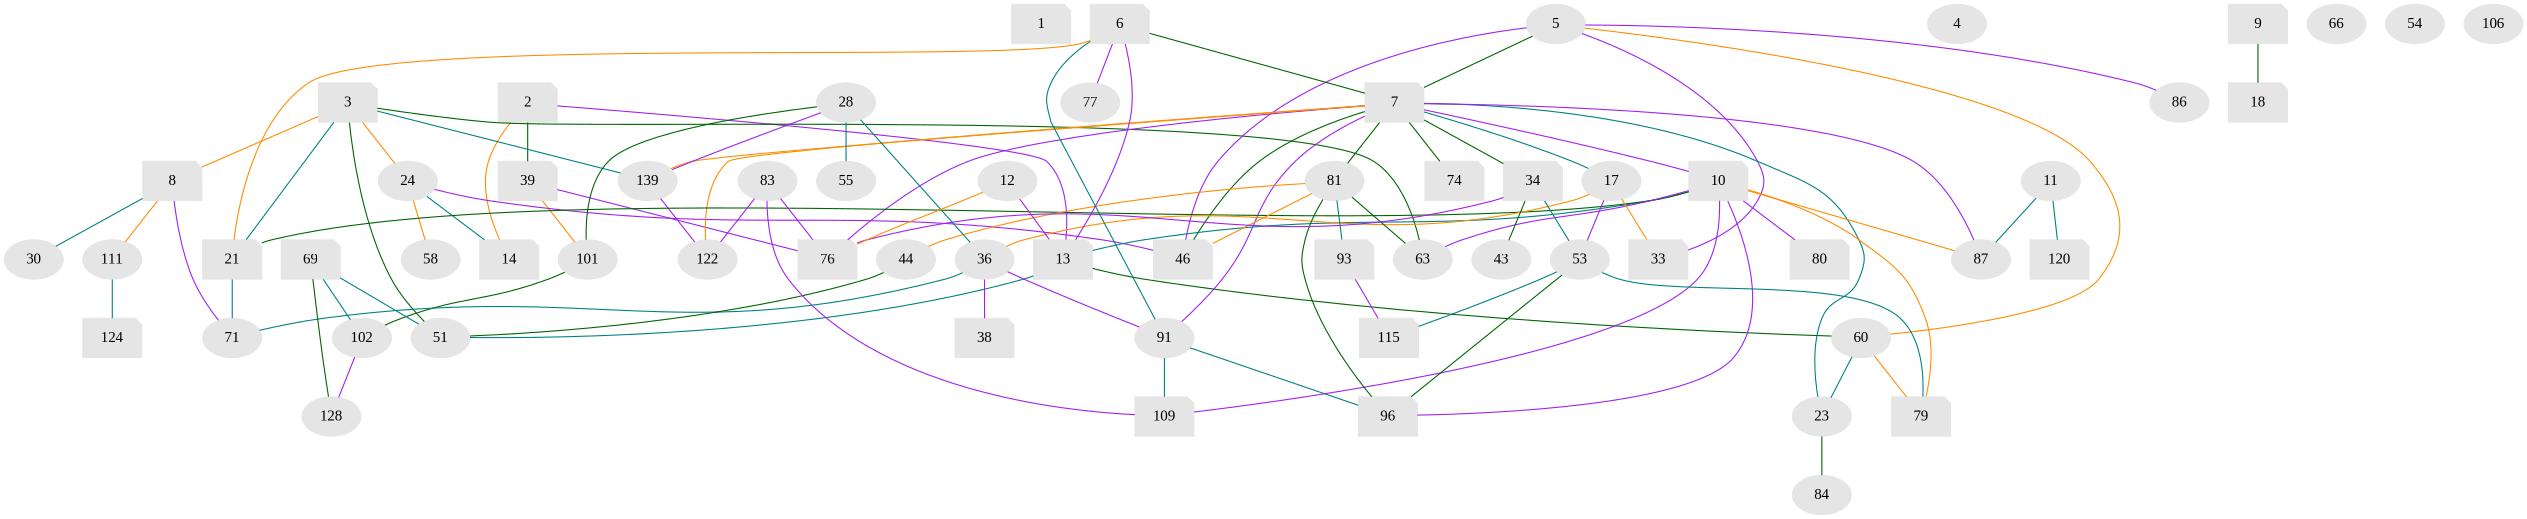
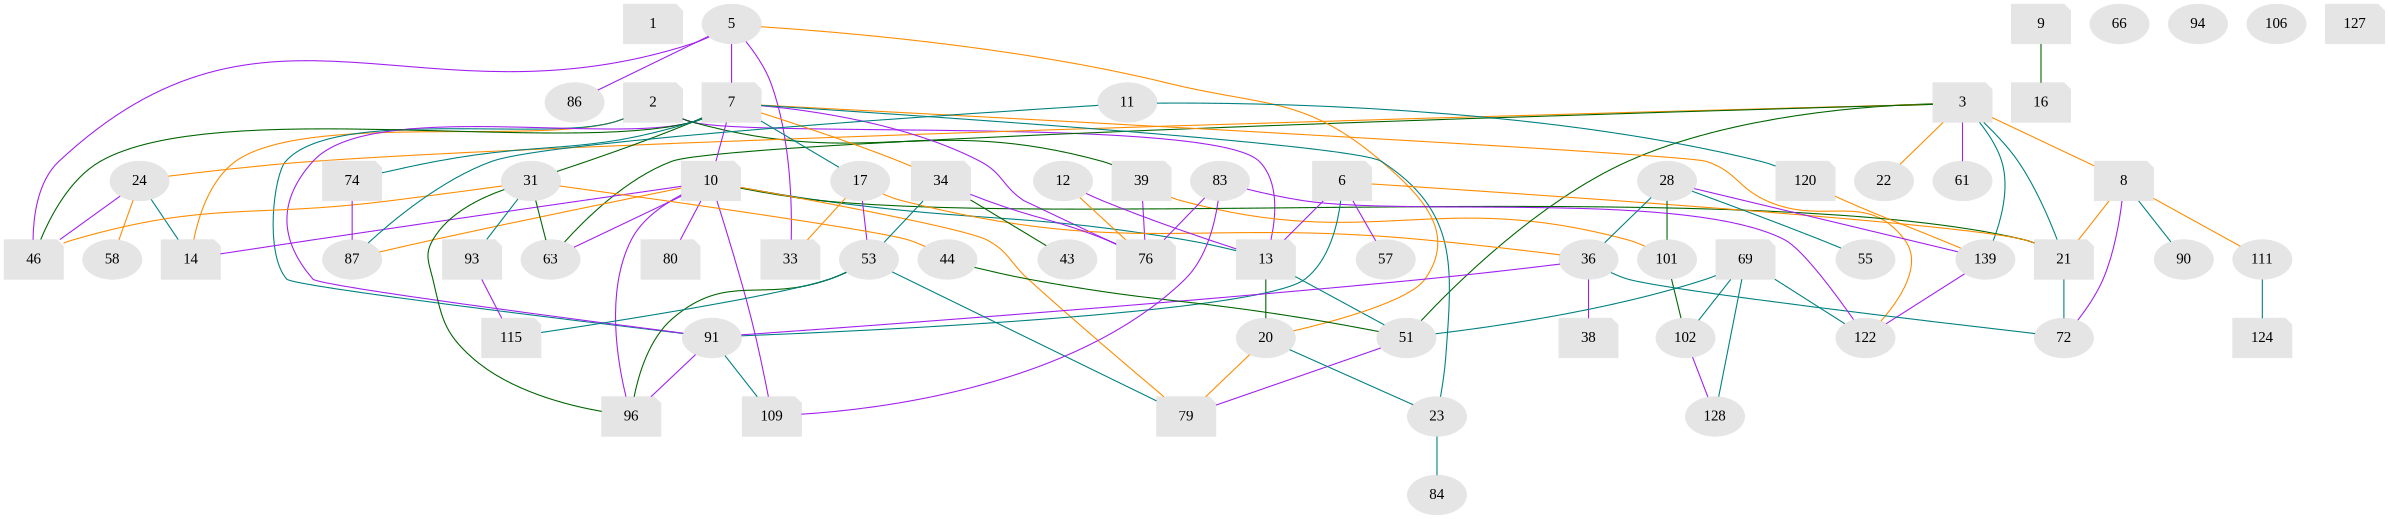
(1957, 24) -> none
none -> (2355, 24)
(2415, 24) -> (2198, 24)
(1478, 62) -> (732, 63)
(1257, 63) -> none
(1090, 102) -> (1386, 259)
(2258, 102) -> (2041, 102)
(1707, 117) -> (352, 220)
(1017, 132) -> (1926, 234)
(1425, 142) -> (543, 148)
(1464, 142) -> (870, 150)
(1334, 181) -> (531, 181)
none -> (1884, 181)
none -> (1962, 181)
none -> (462, 218)
none -> (2094, 220)
none -> (273, 226)
(34, 259) -> (2184, 259)
none -> (1806, 299)
(232, 338) -> (2064, 338)
(320, 338) -> (1730, 338)
(1861, 338) -> (1266, 338)
(1274, 377) -> (673, 376)
none -> (1298, 377)
(1822, 456) -> (1437, 456)
